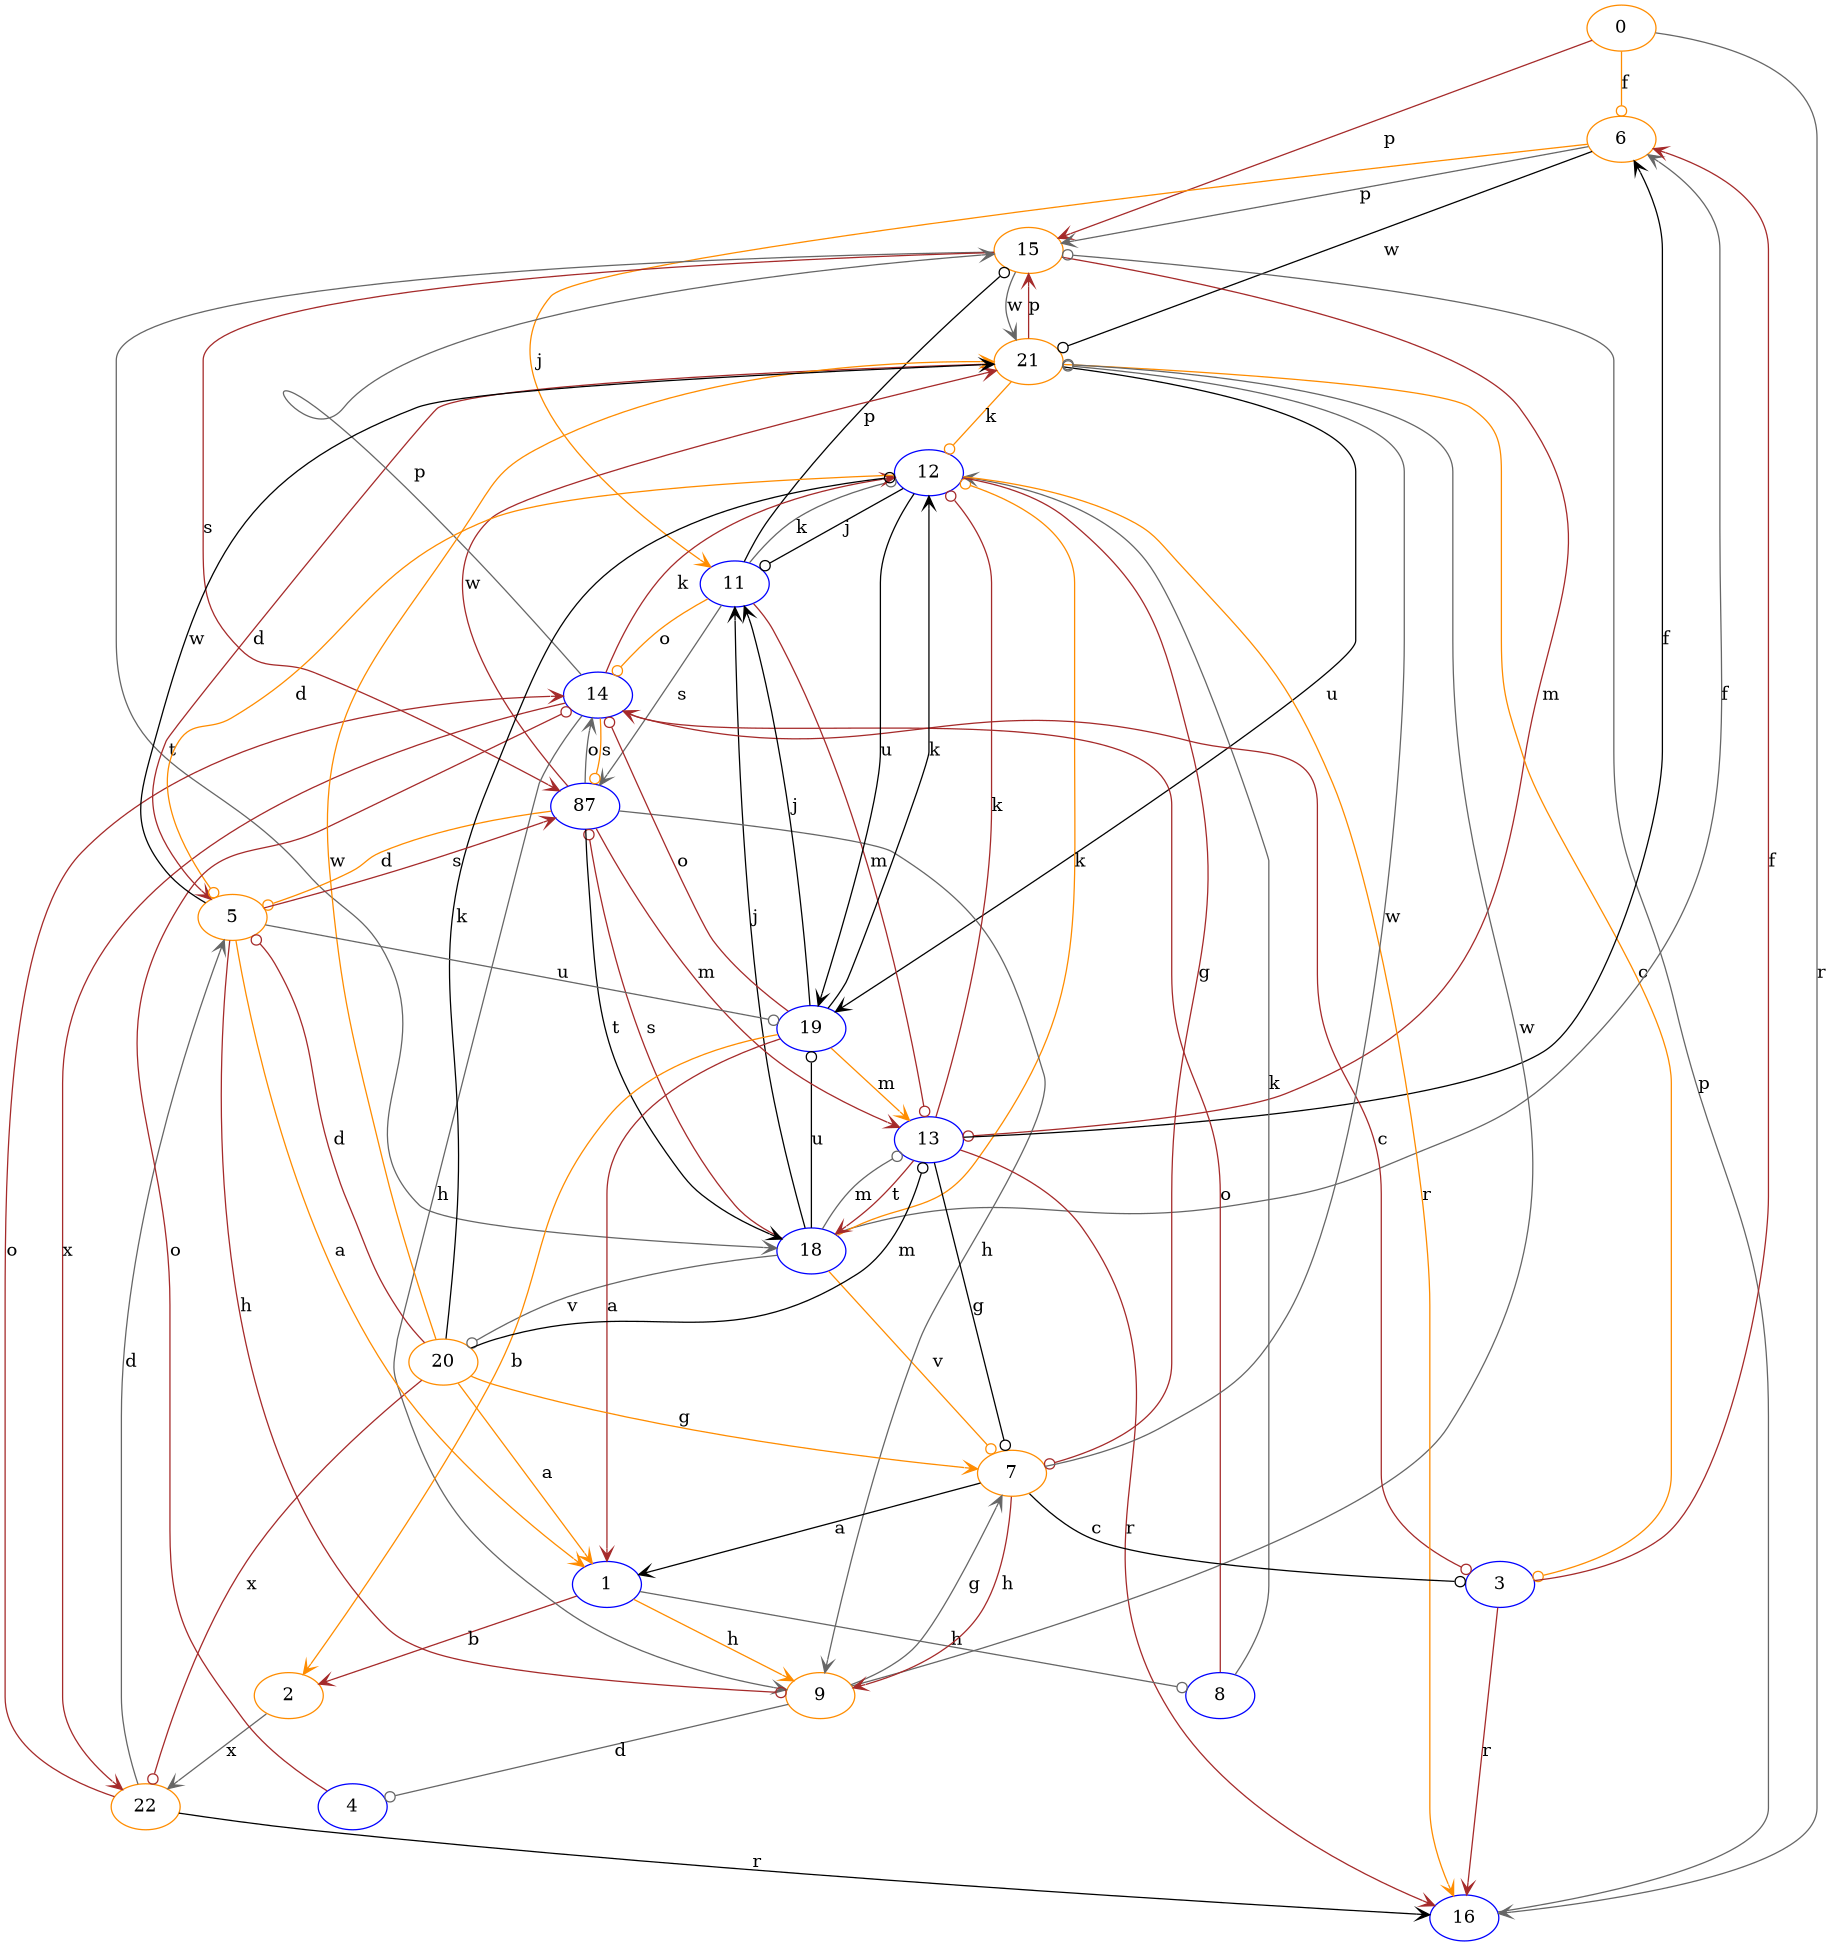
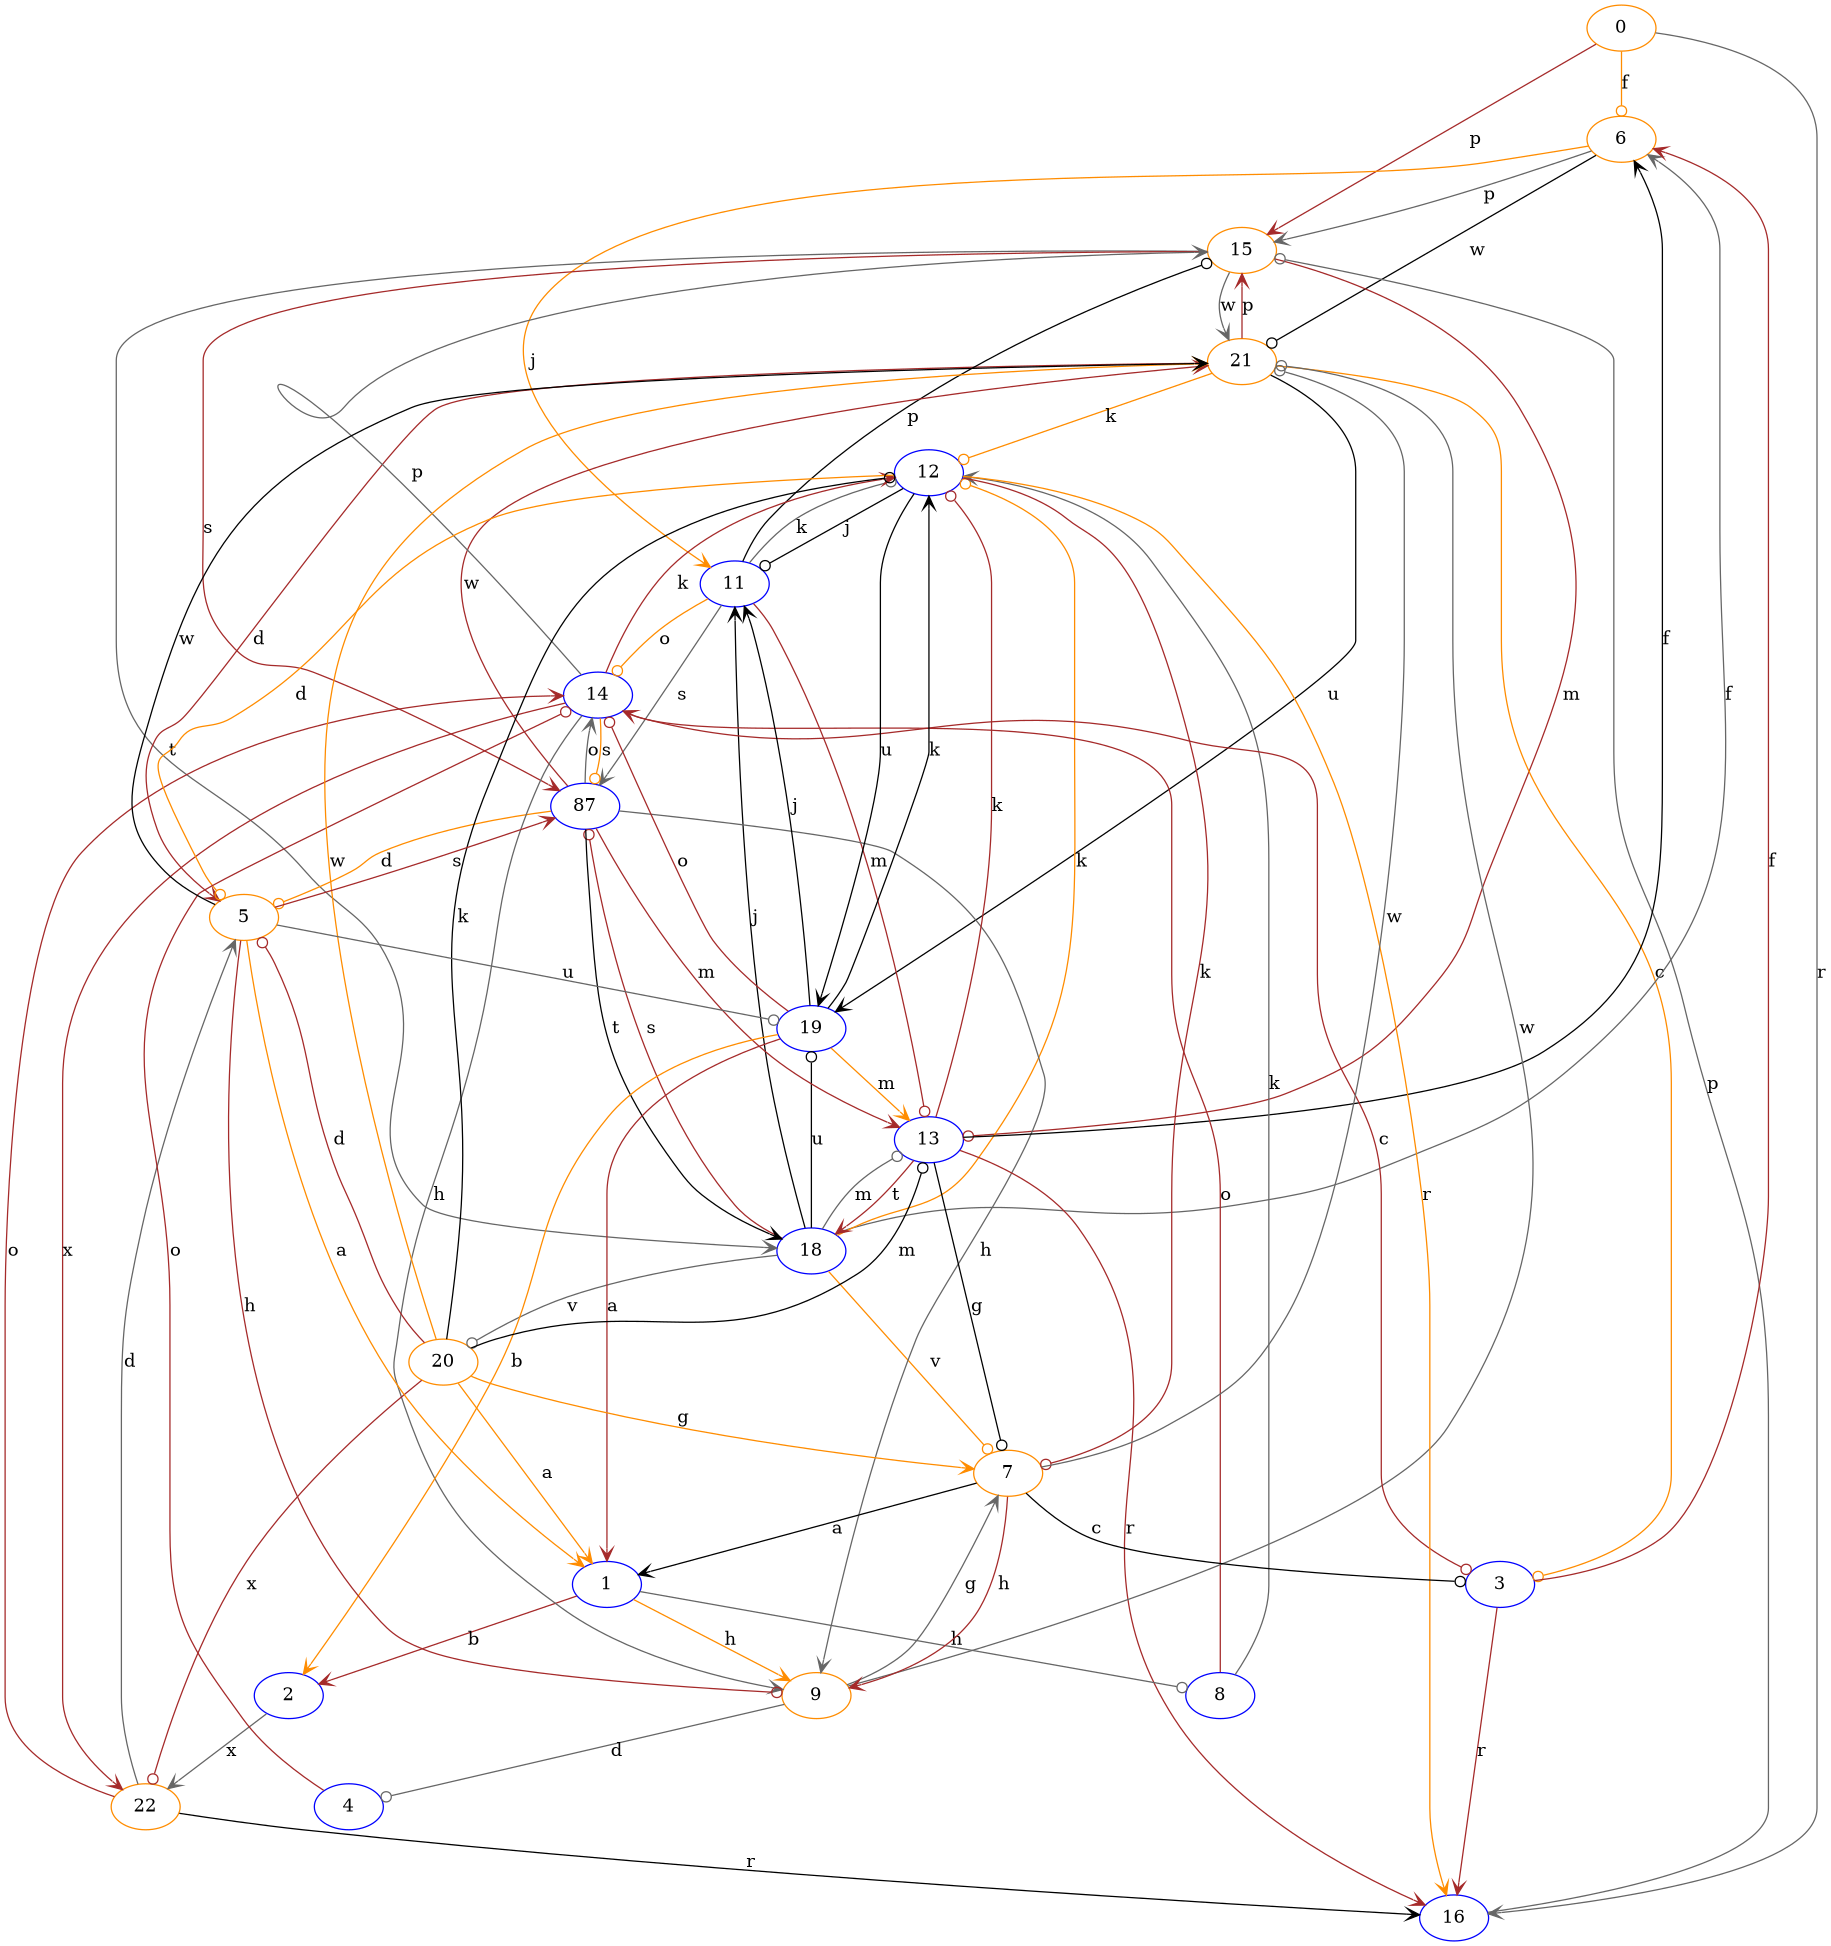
(1205, 973) -> (1206, 973)
(289, 1696) -> (289, 1696)
